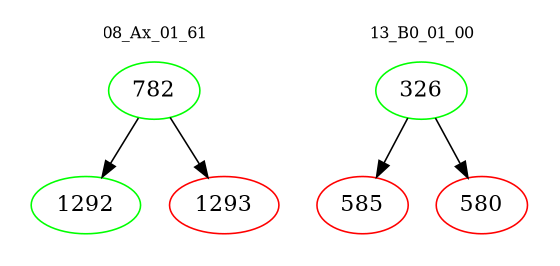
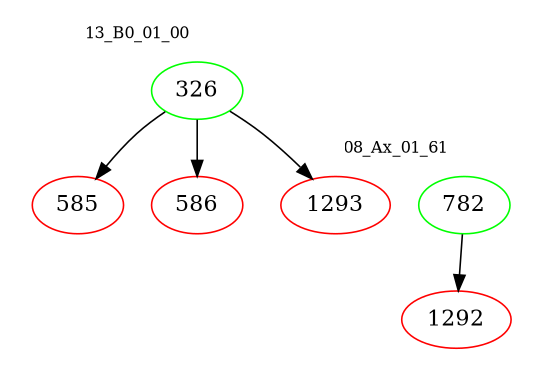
(185, 141) -> (279, 147)
(86, 205) -> (456, 320)
(482, 205) -> (197, 205)
